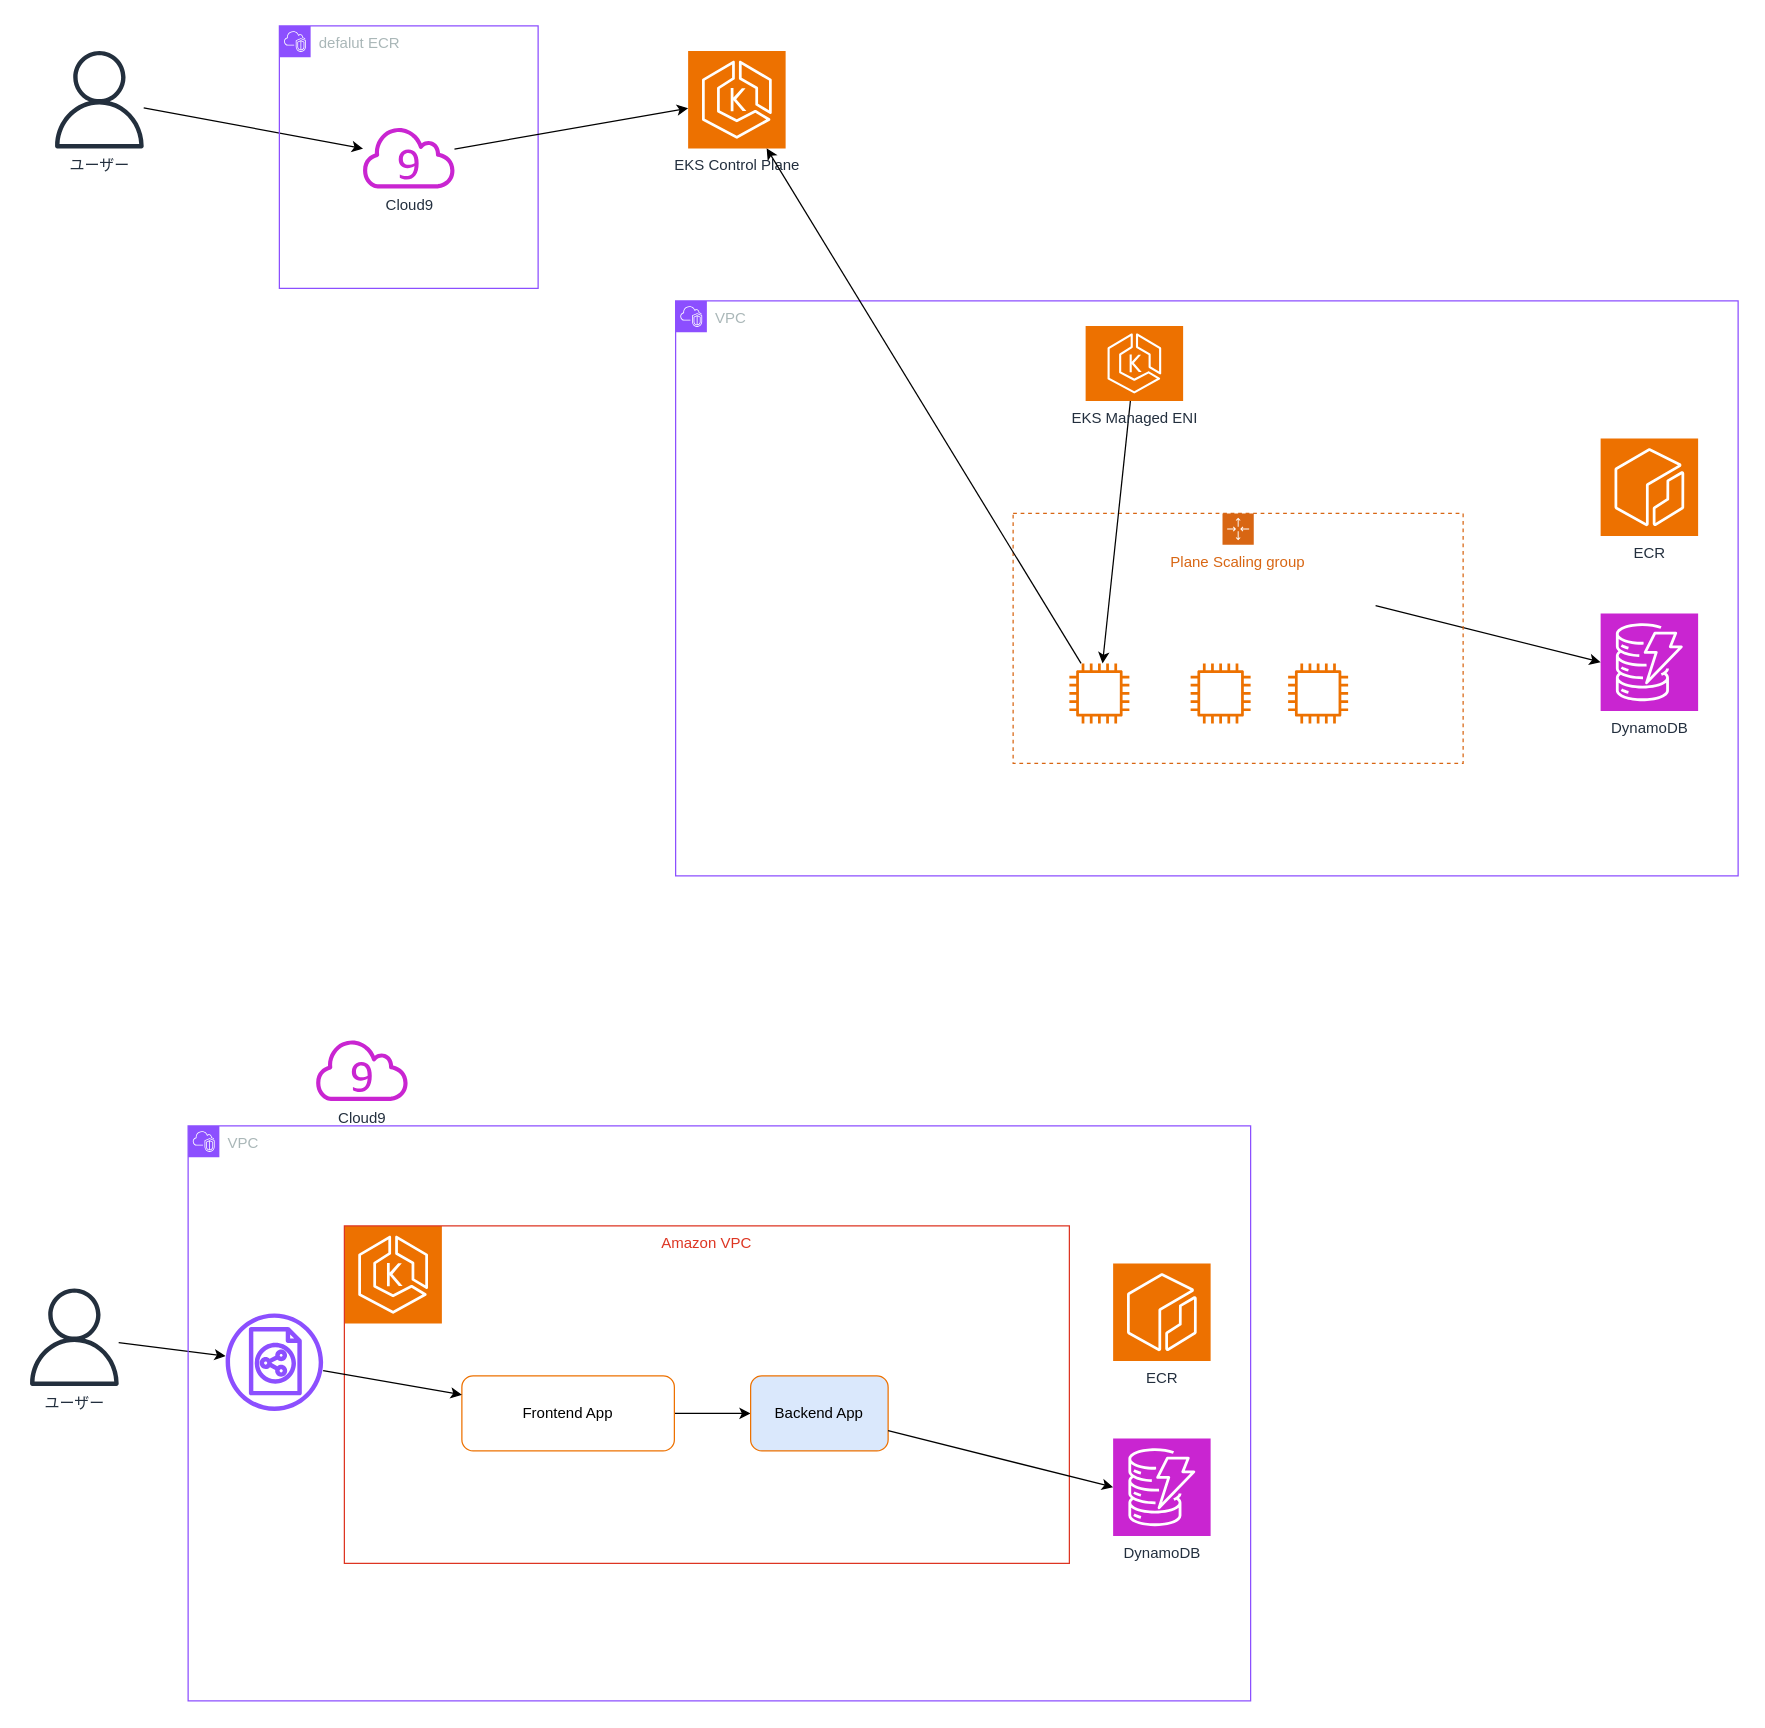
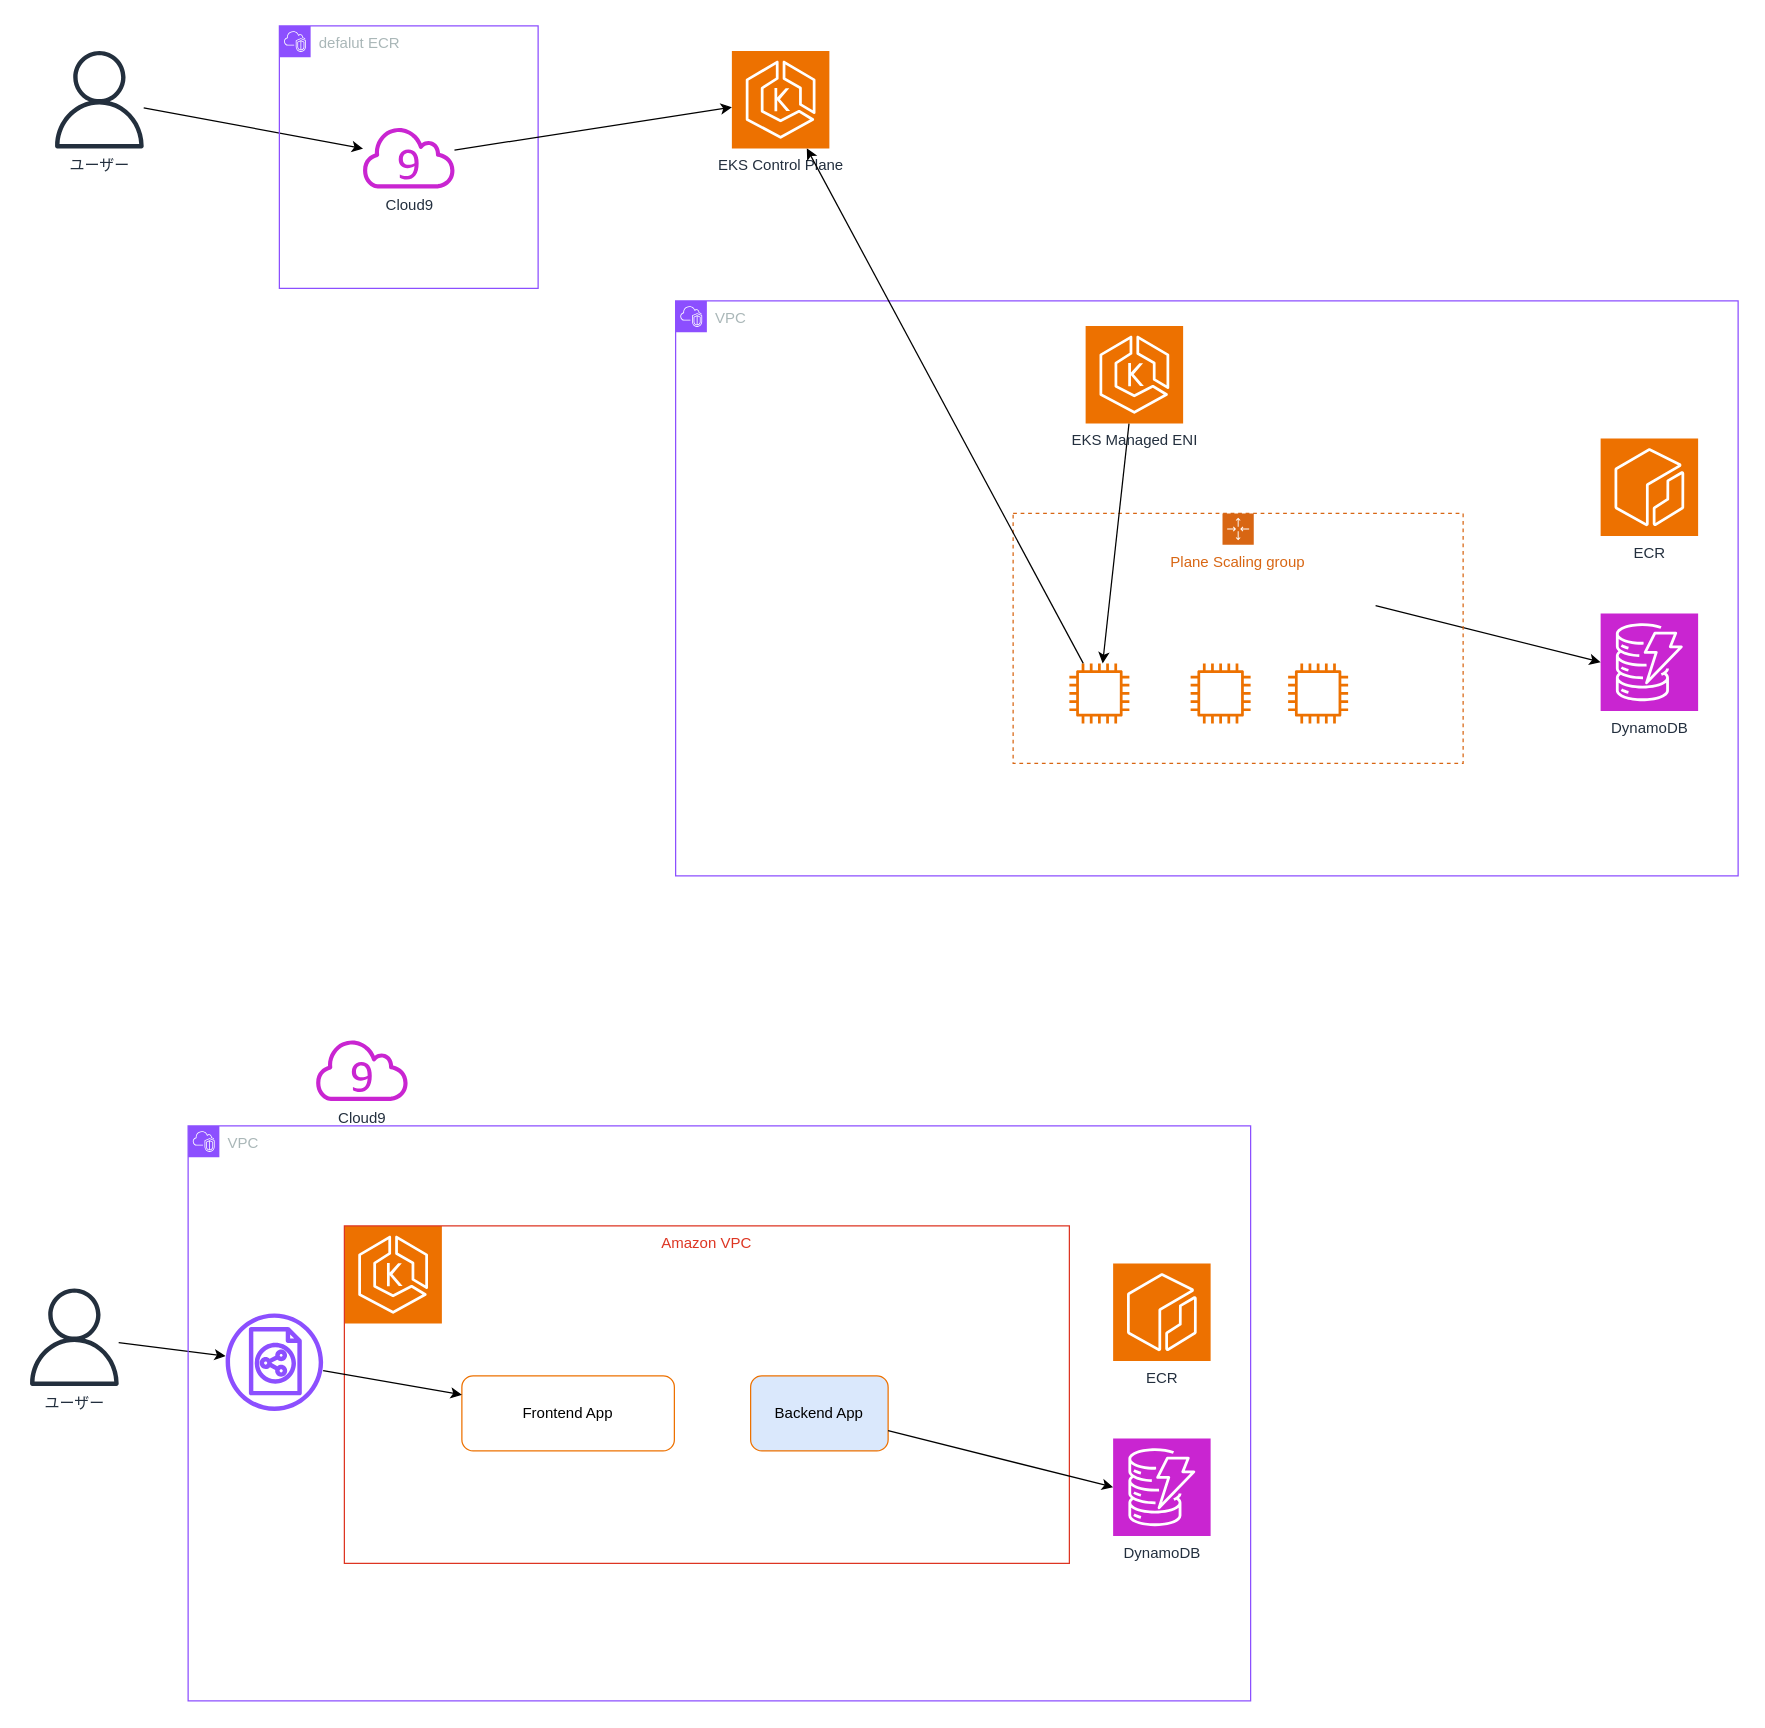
(737, 99) -> (781, 99)
(1134, 363) -> (1134, 374)
(709, 1413) -> none
